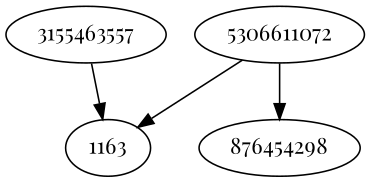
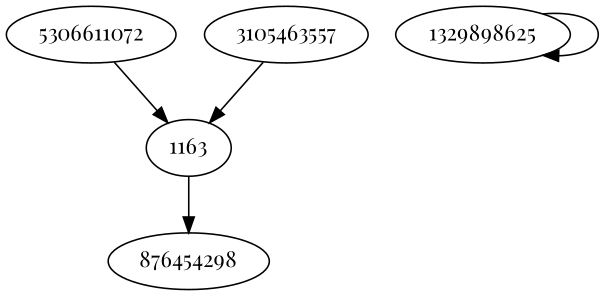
(86, 35) -> (286, 35)
none -> (483, 35)
(280, 84) -> (189, 197)
